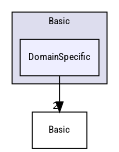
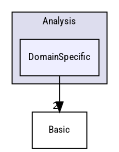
(60, 22) -> (60, 22)
